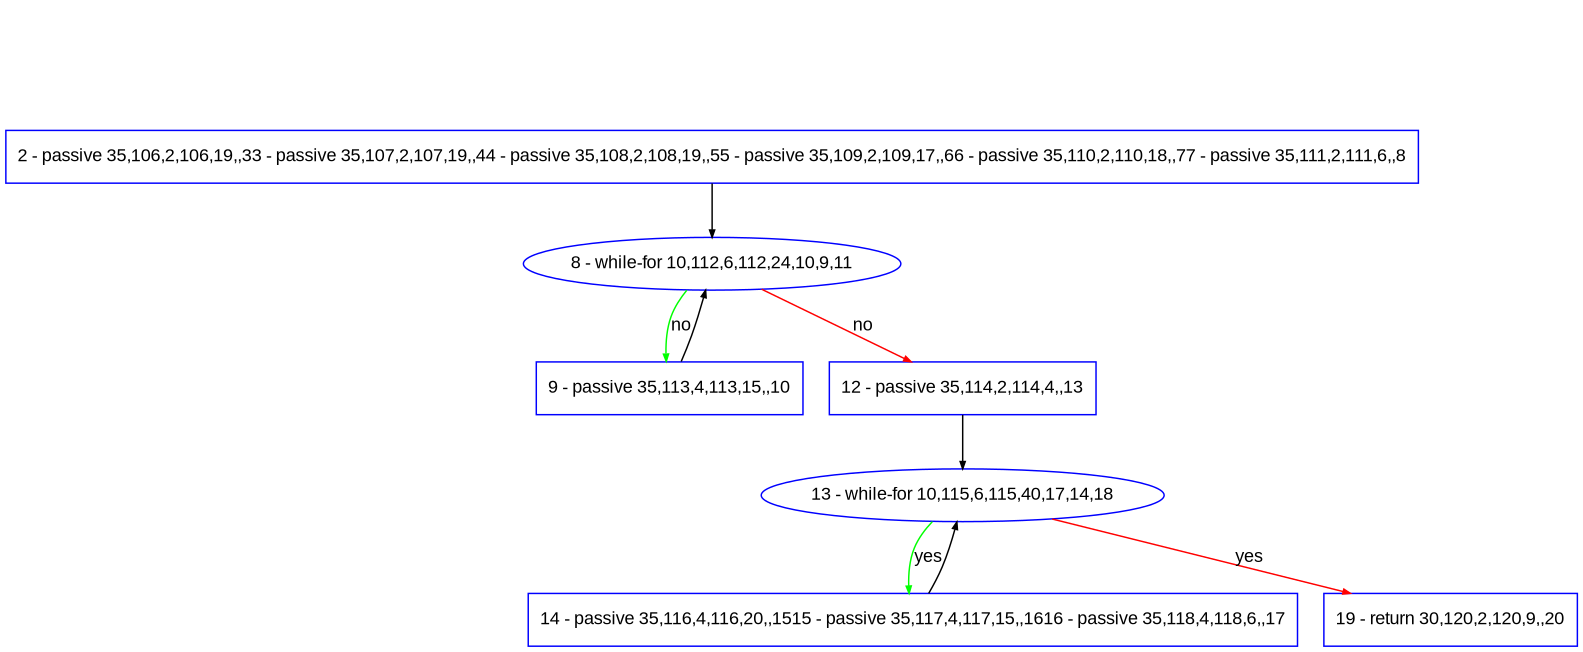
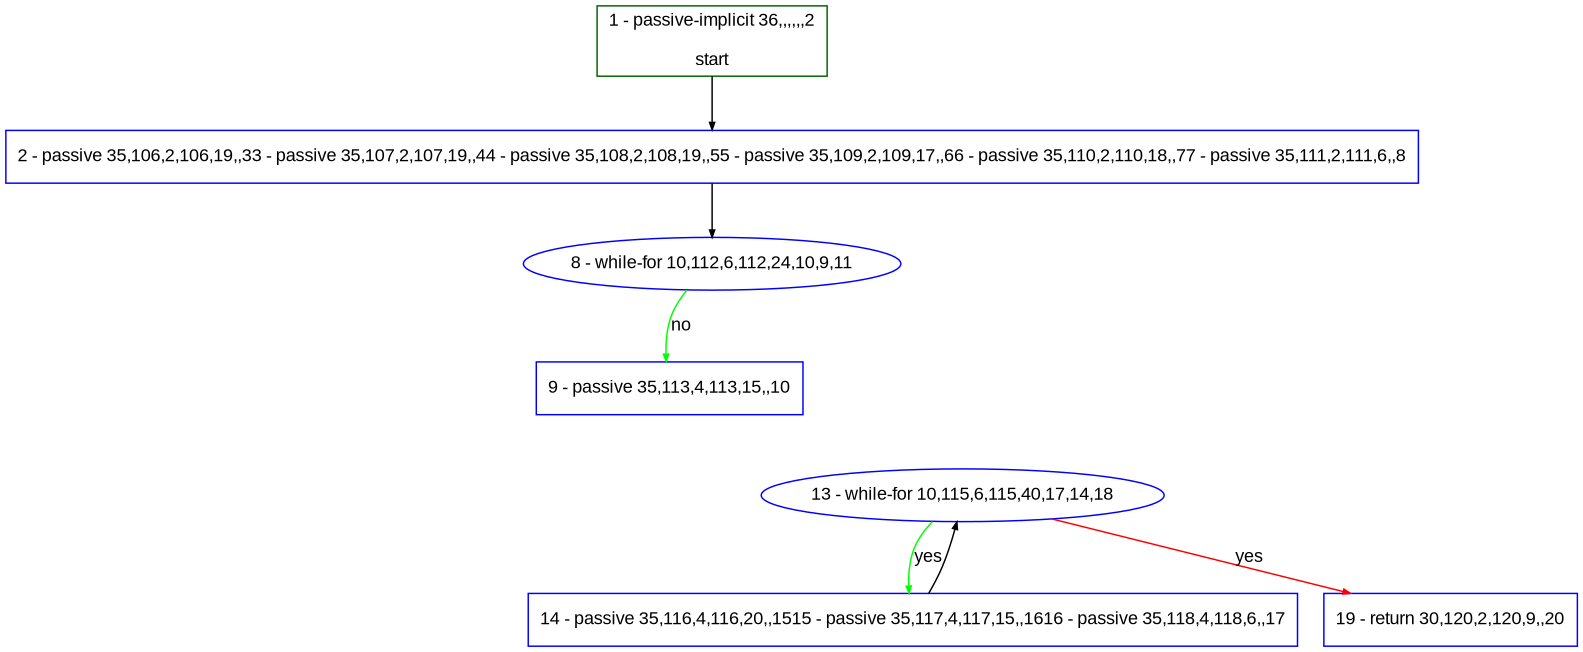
none -> (712, 41)
(694, 330) -> none
(963, 388) -> none
